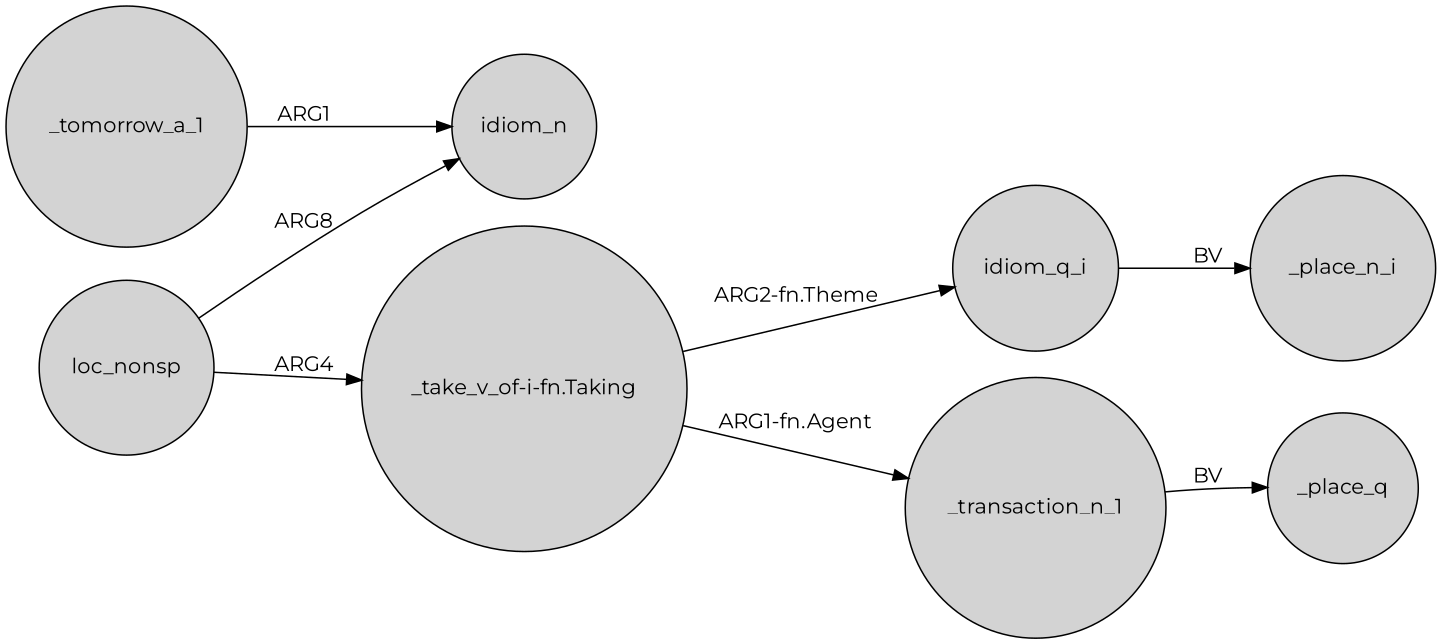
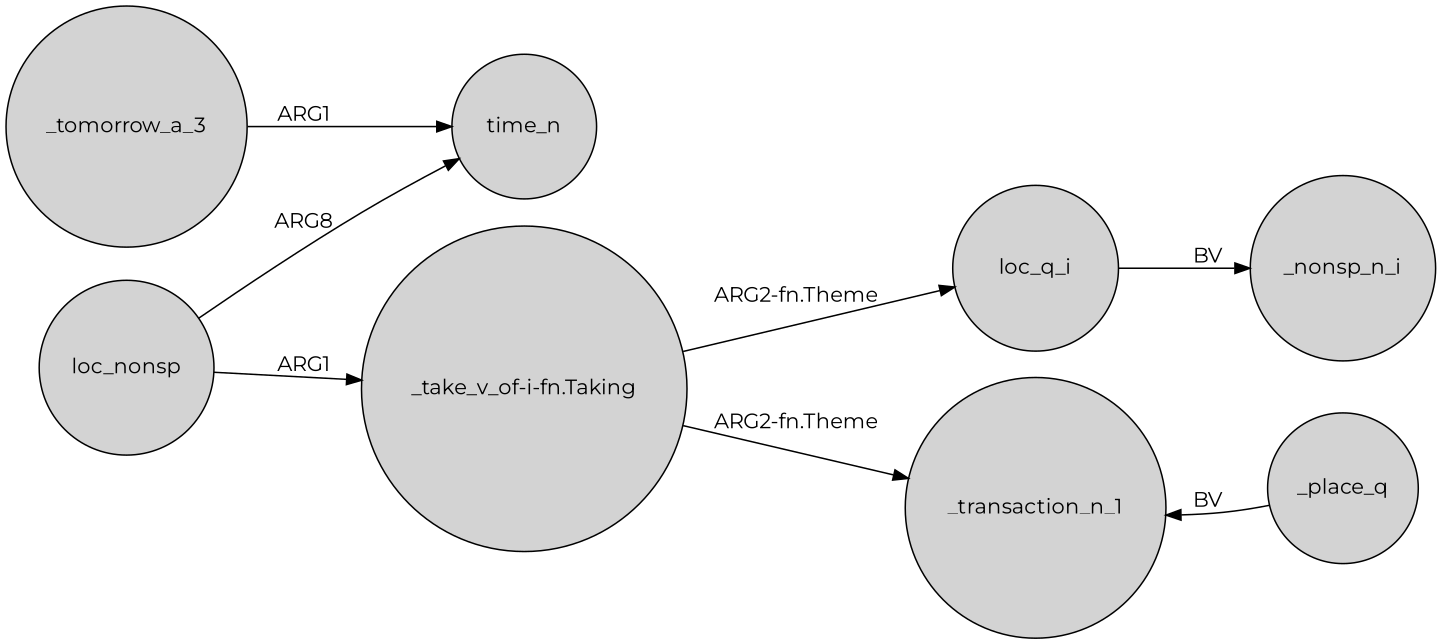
(127, 127) -> (127, 127)
(524, 127) -> (524, 127)
(1036, 268) -> (1036, 268)
(1343, 268) -> (1343, 268)
(304, 365) -> (304, 365)
(796, 423) -> (796, 423)
(1208, 489) -> (1225, 512)
